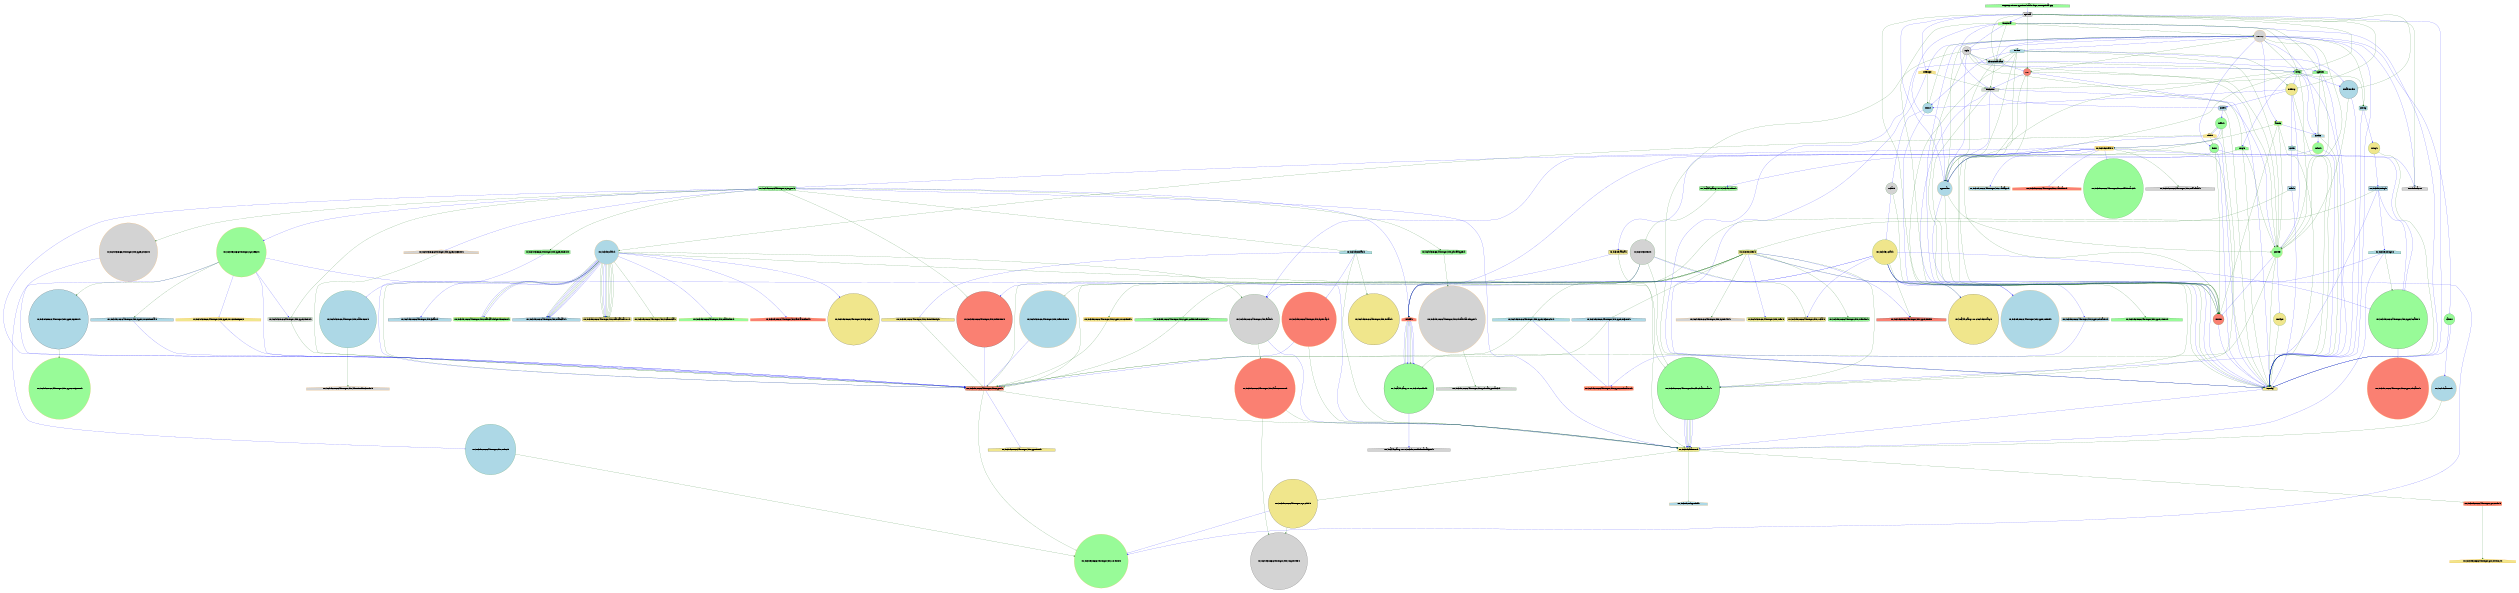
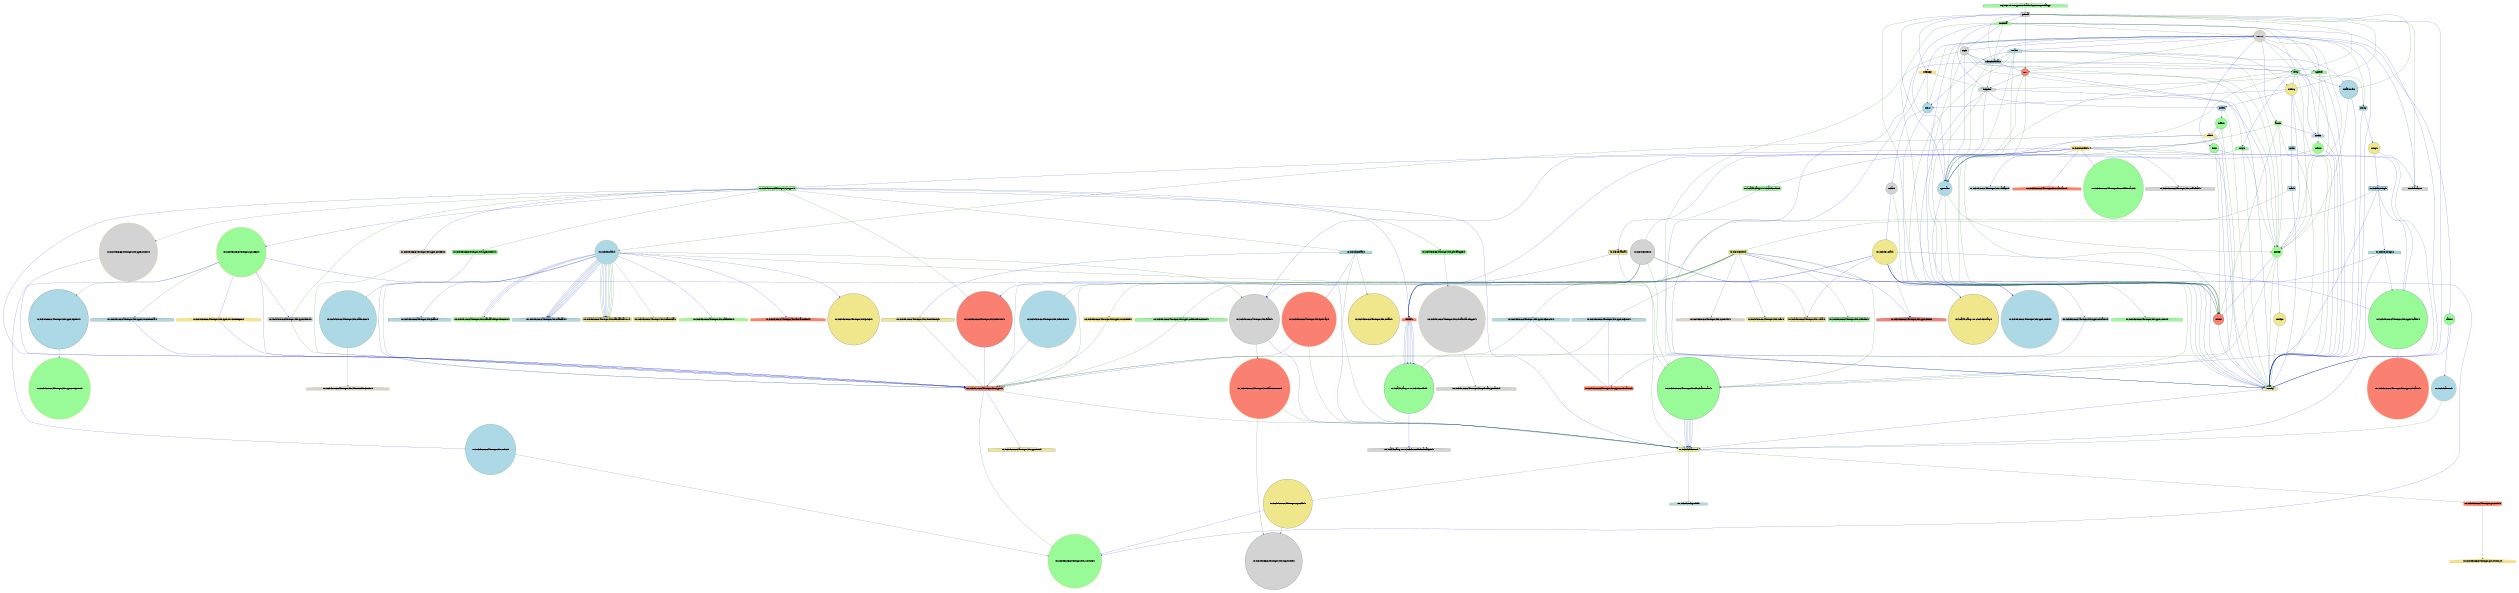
(441, 252) -> (423, 252)
